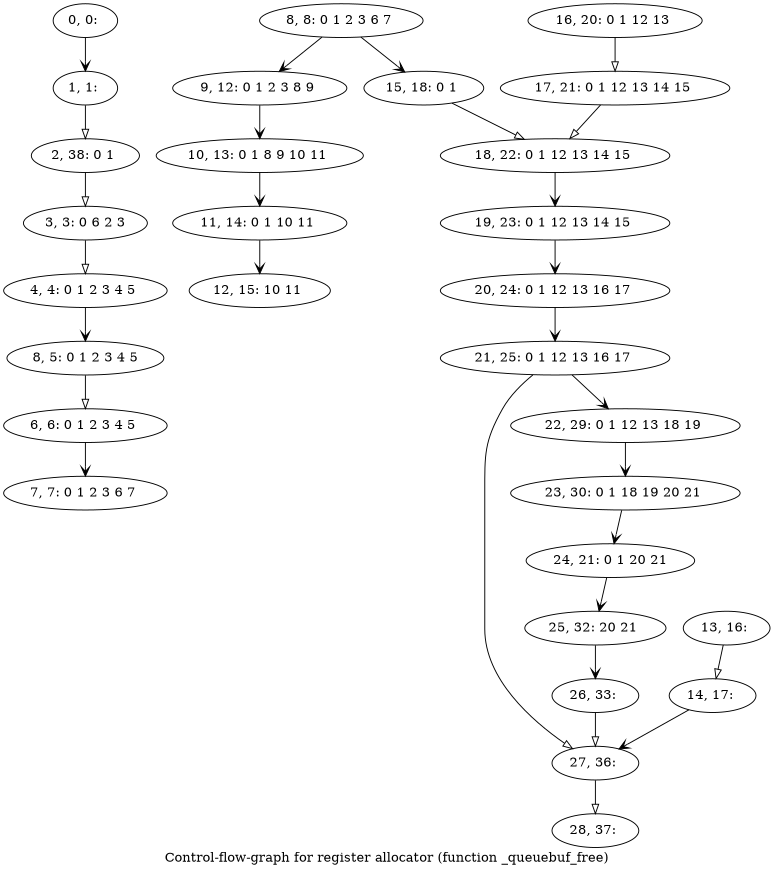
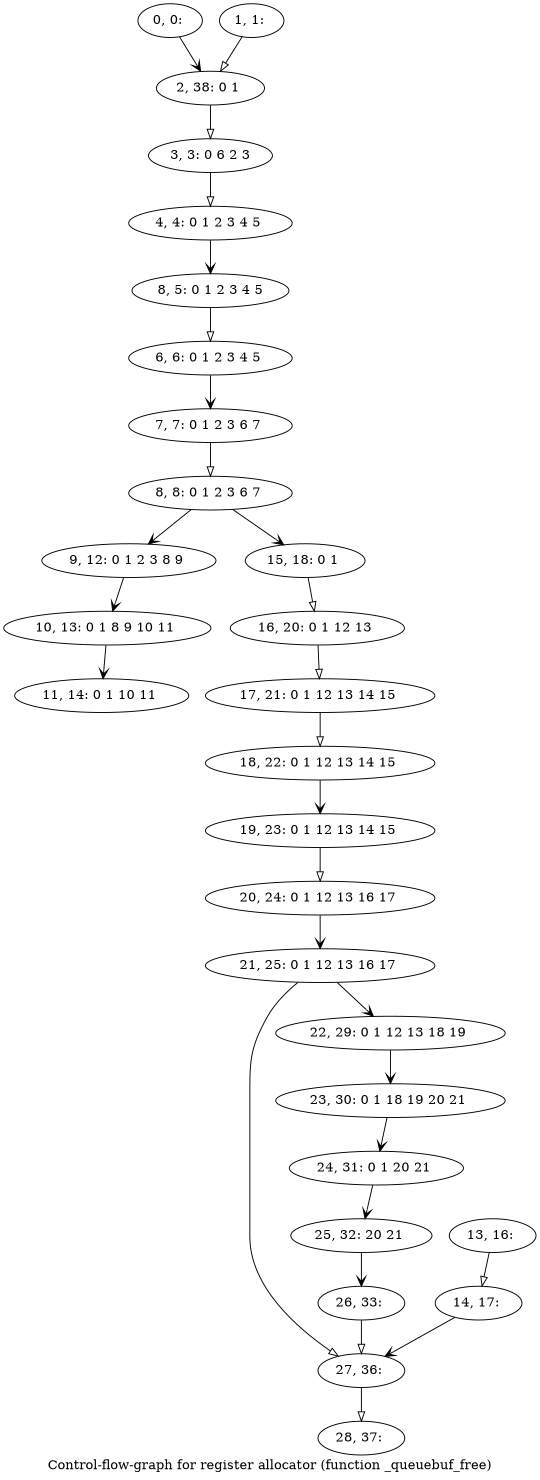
(85, 50) -> (188, 50)
(484, 119) -> (310, 590)
(555, 252) -> (320, 860)
(260, 291) -> none
none -> (210, 455)
(610, 561) -> (376, 1168)
